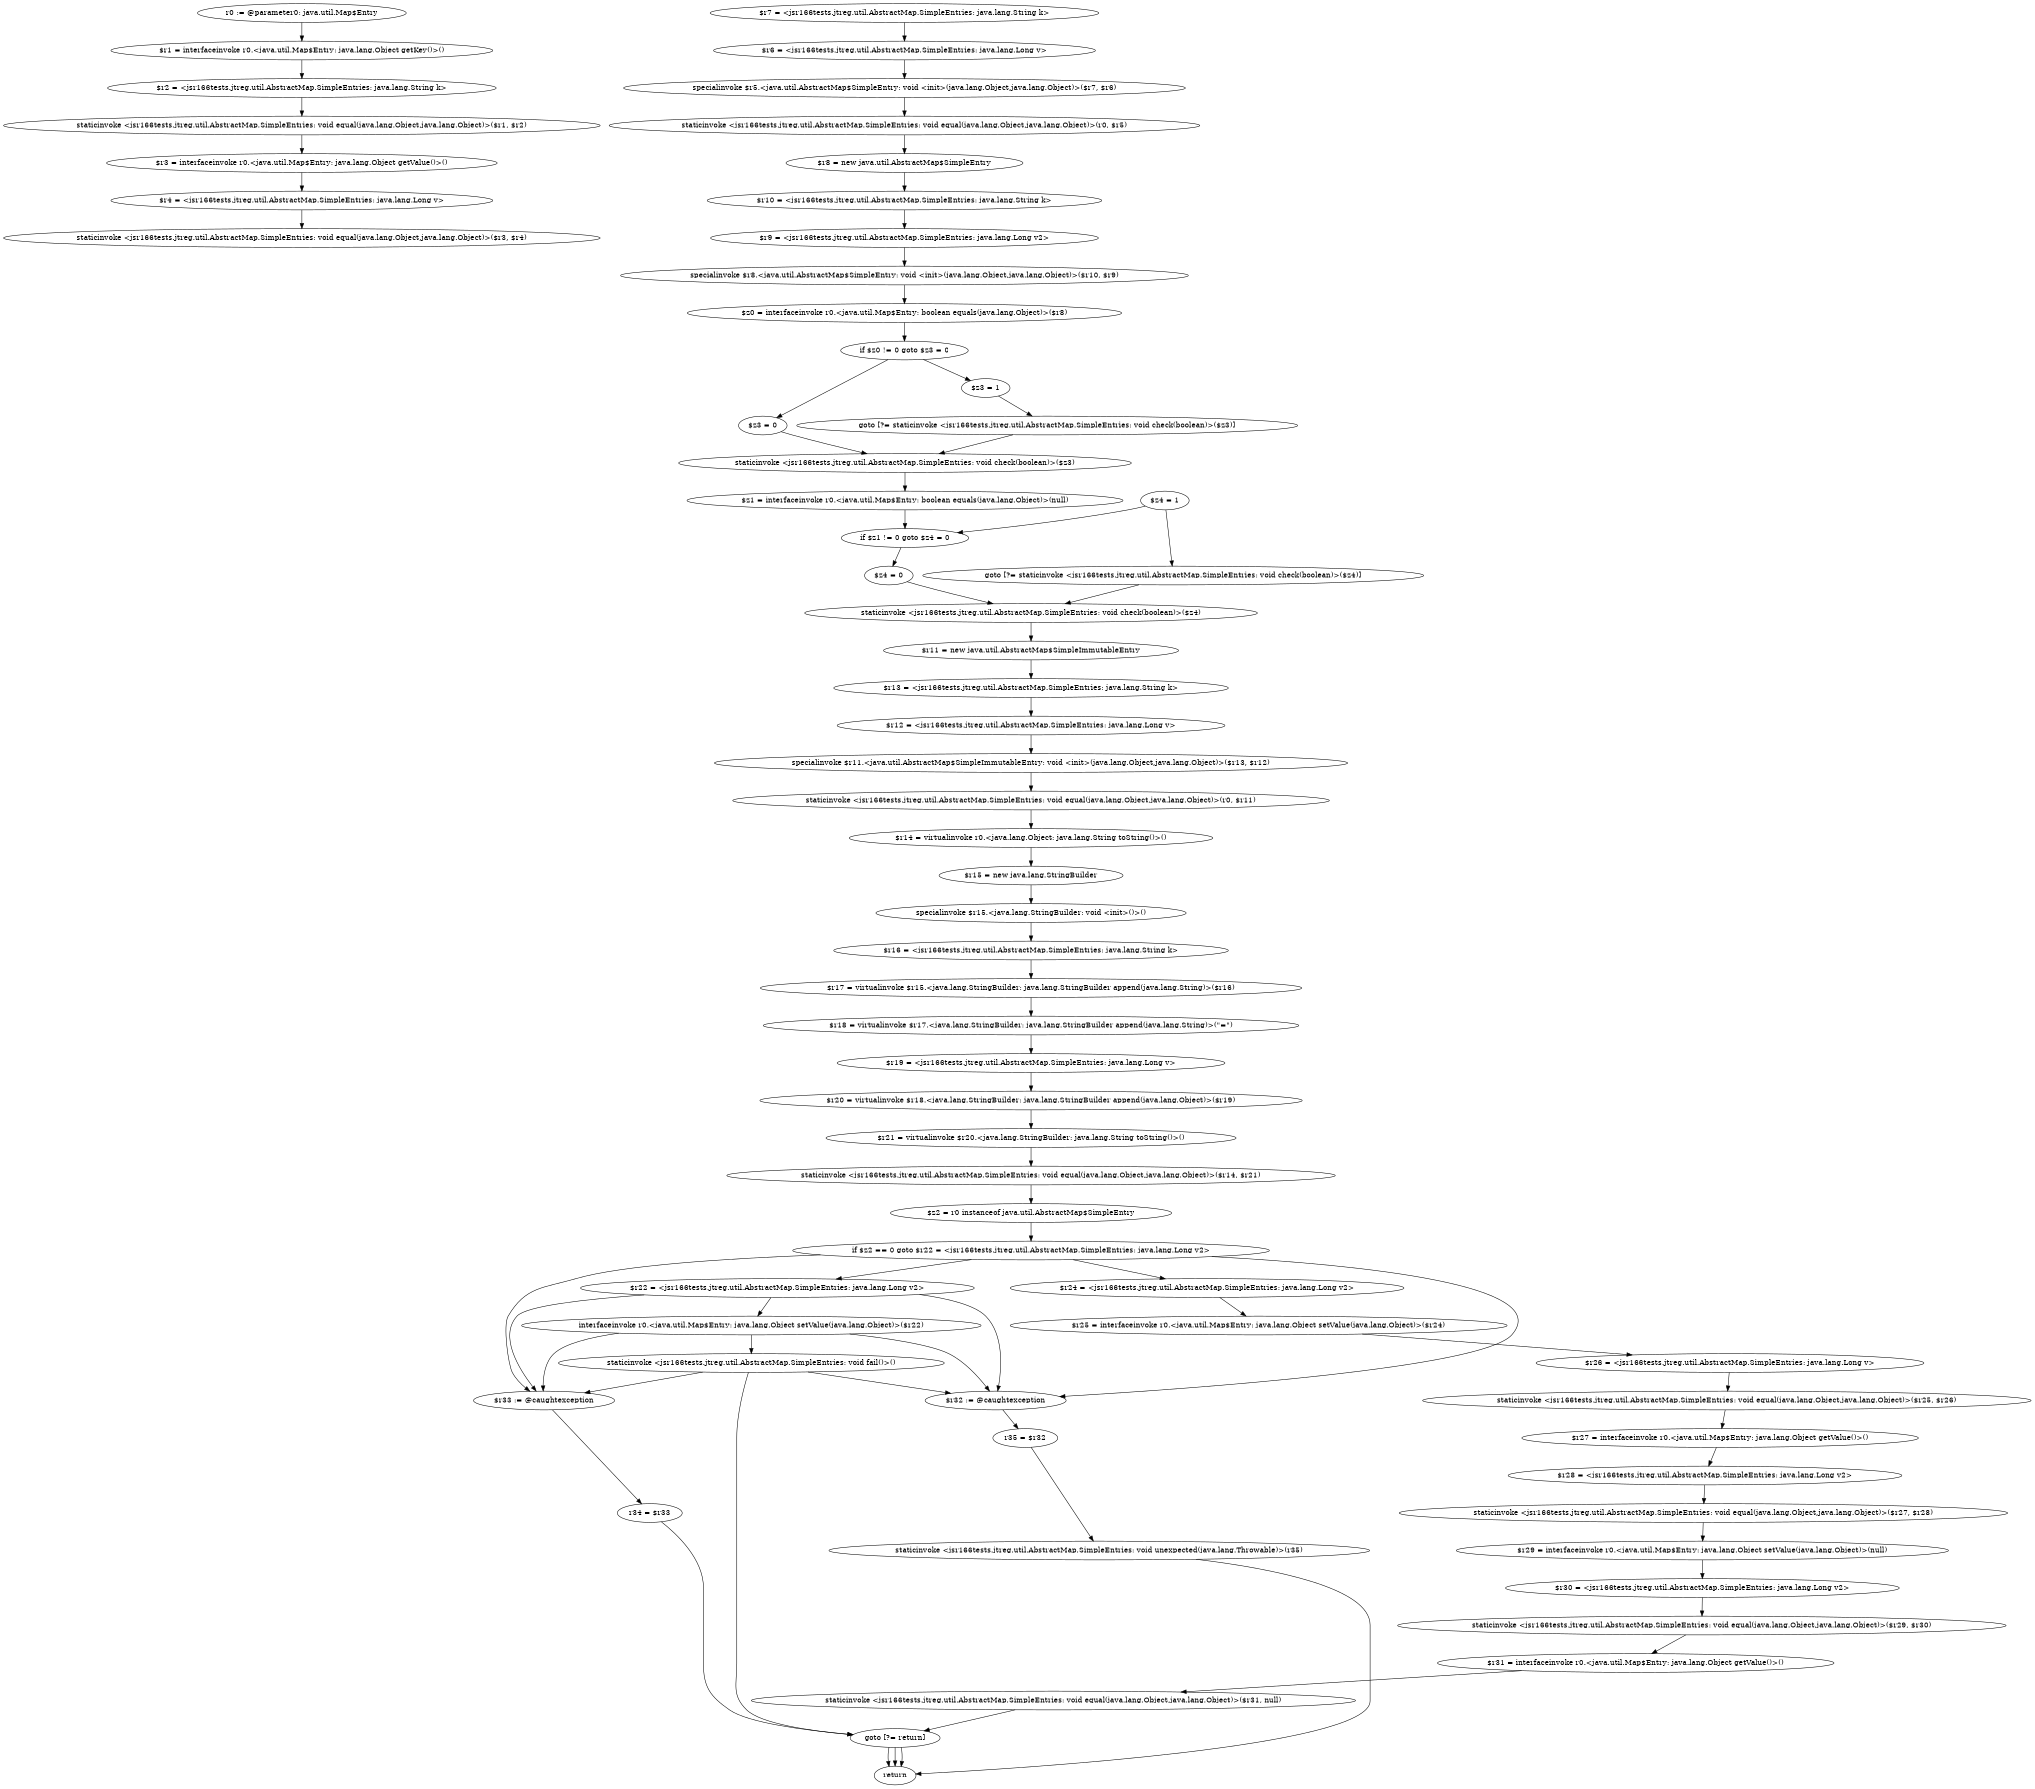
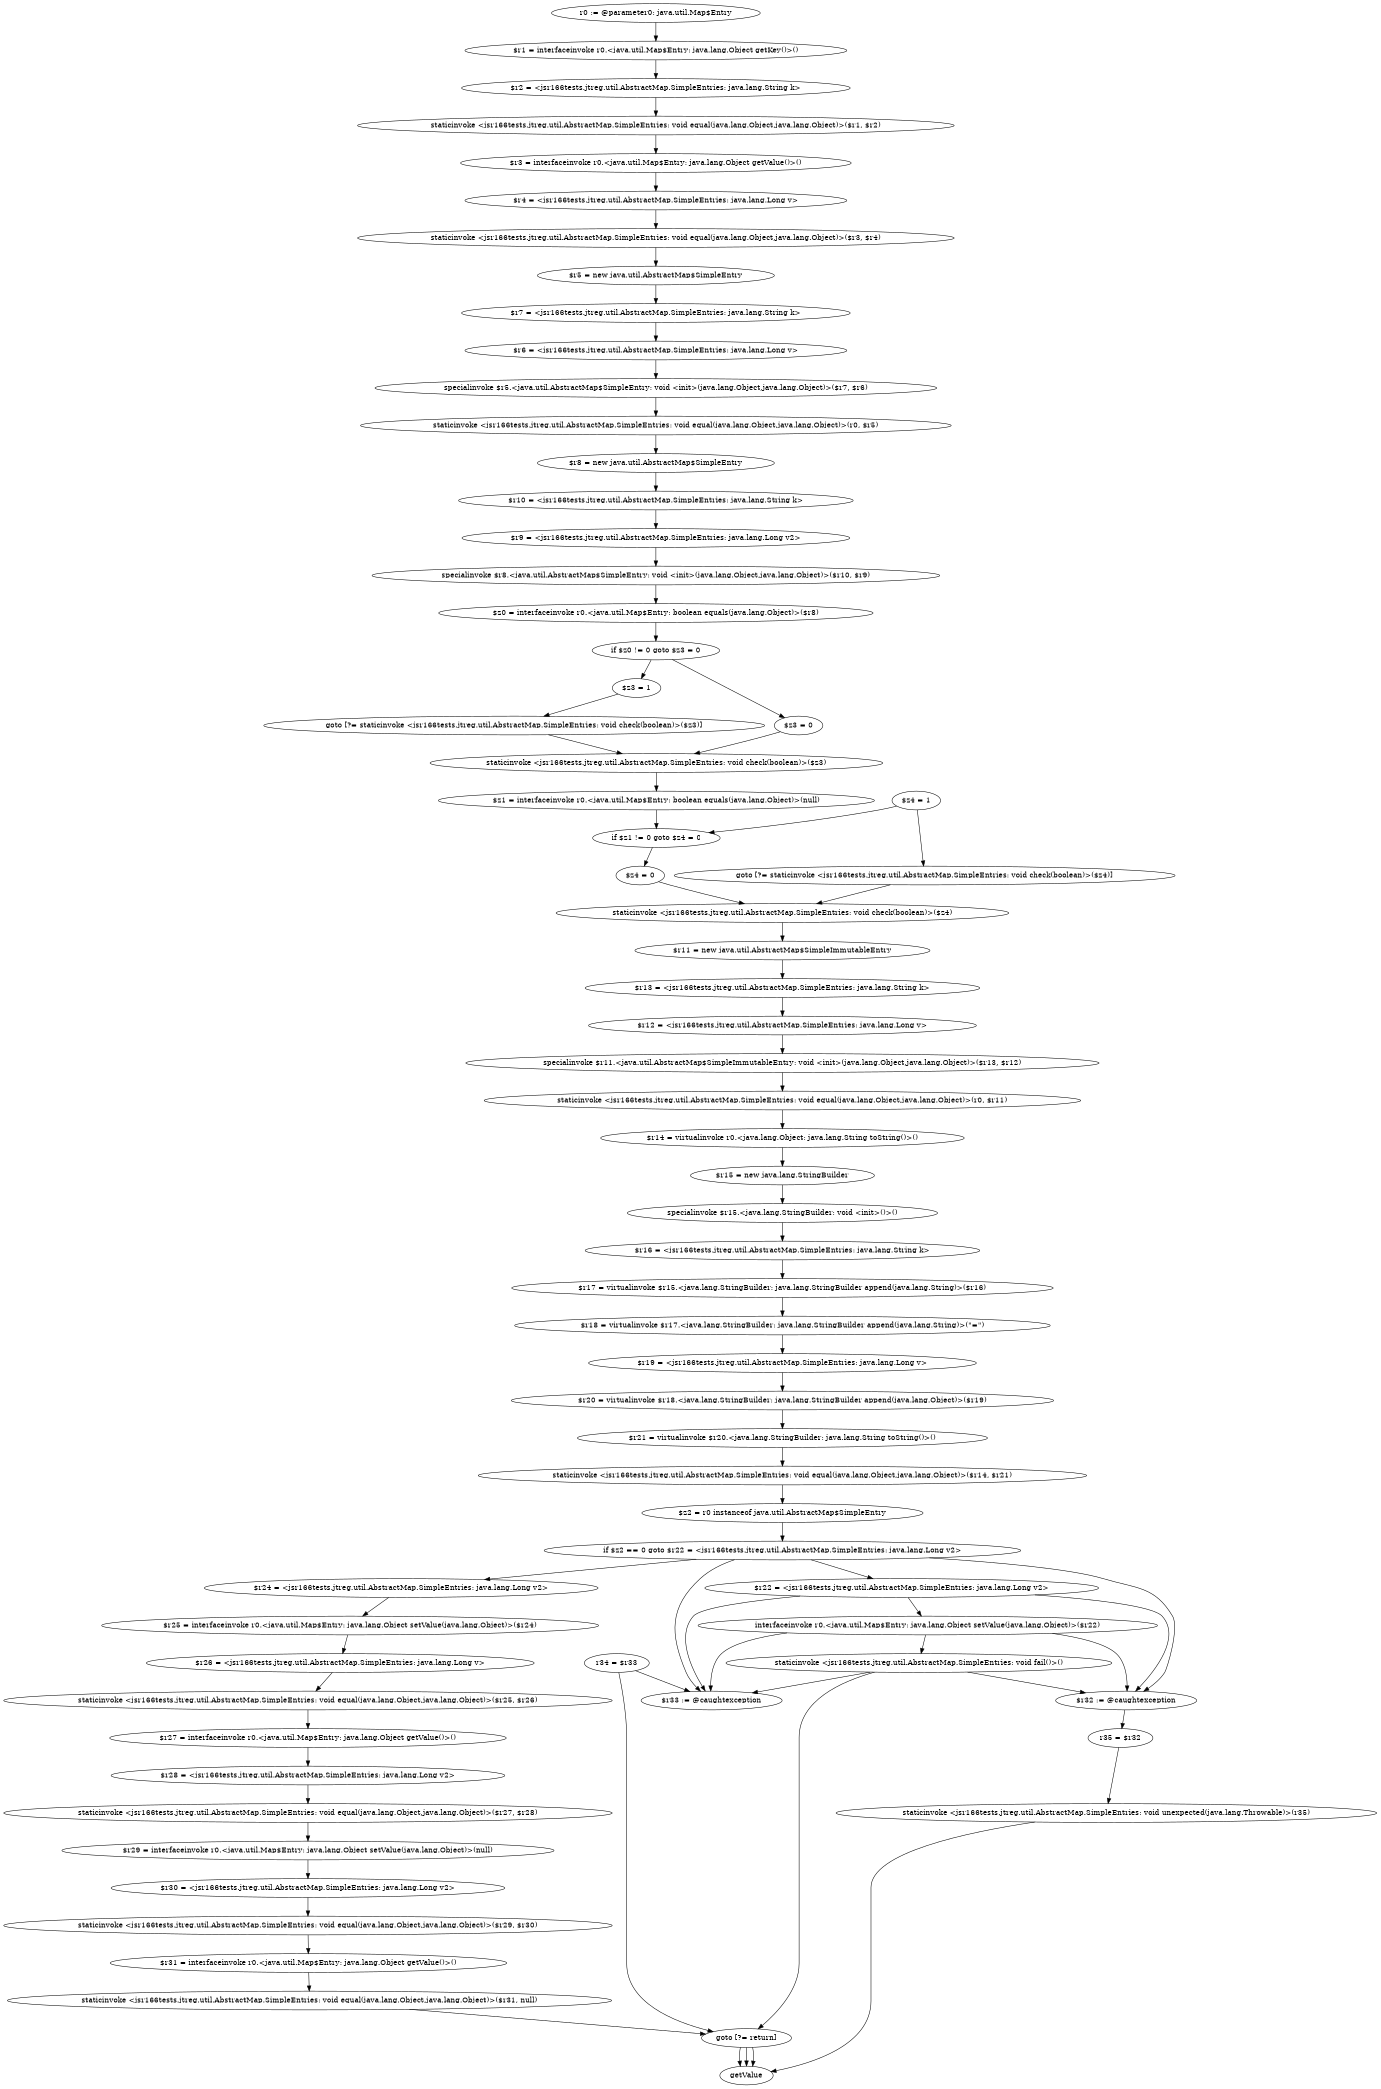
none -> (656, 276)
(595, 1455) -> (660, 1680)
(895, 1776) -> (747, 2076)
